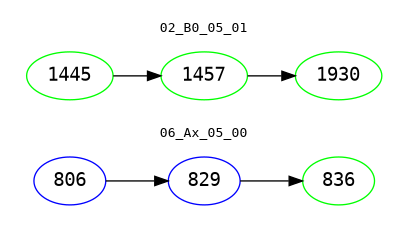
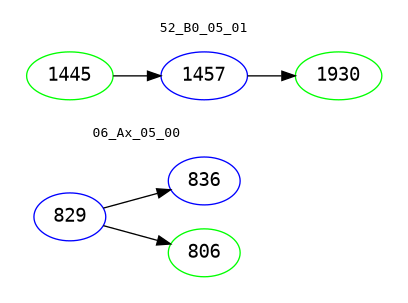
(204, 29) -> (204, 29)
(204, 76) -> (204, 76)
(70, 181) -> (204, 253)
(130, 181) -> (130, 233)
(339, 181) -> (204, 181)
